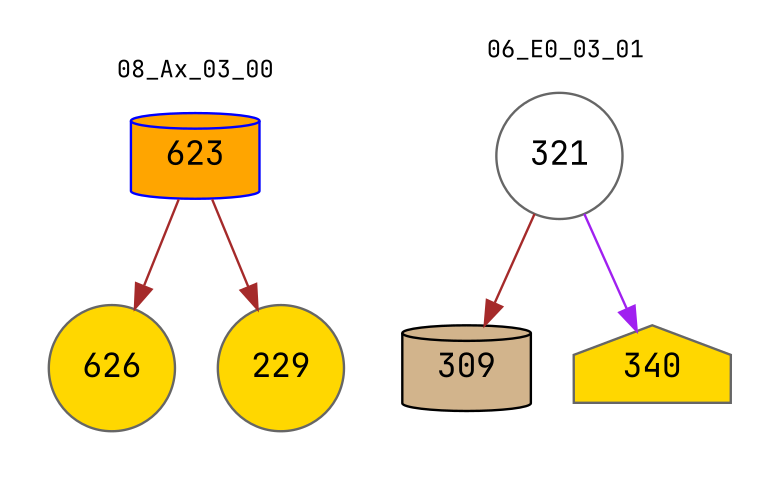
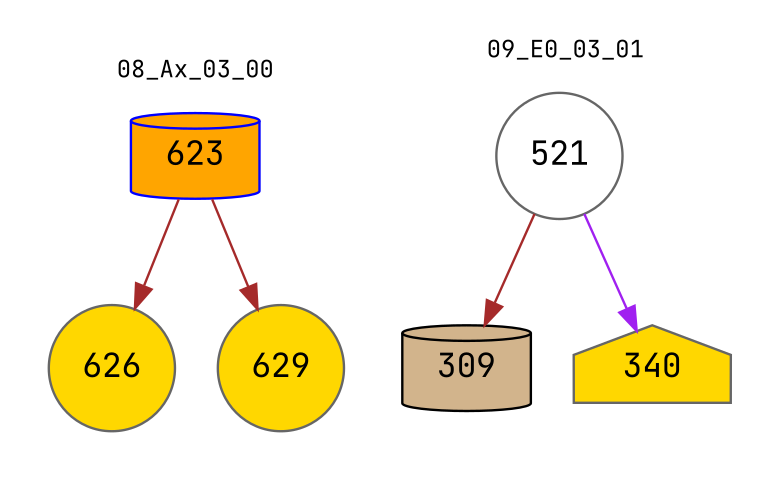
(567, 51) -> (567, 51)
(559, 156) -> (559, 156)
(281, 368) -> (281, 368)
